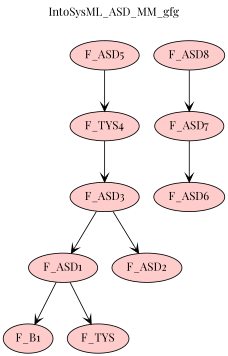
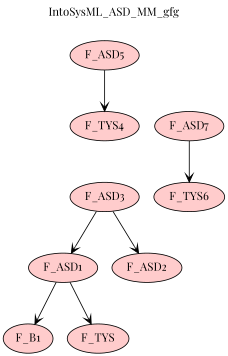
(189, 55) -> none
(105, 157) -> none
(189, 197) -> (189, 197)
